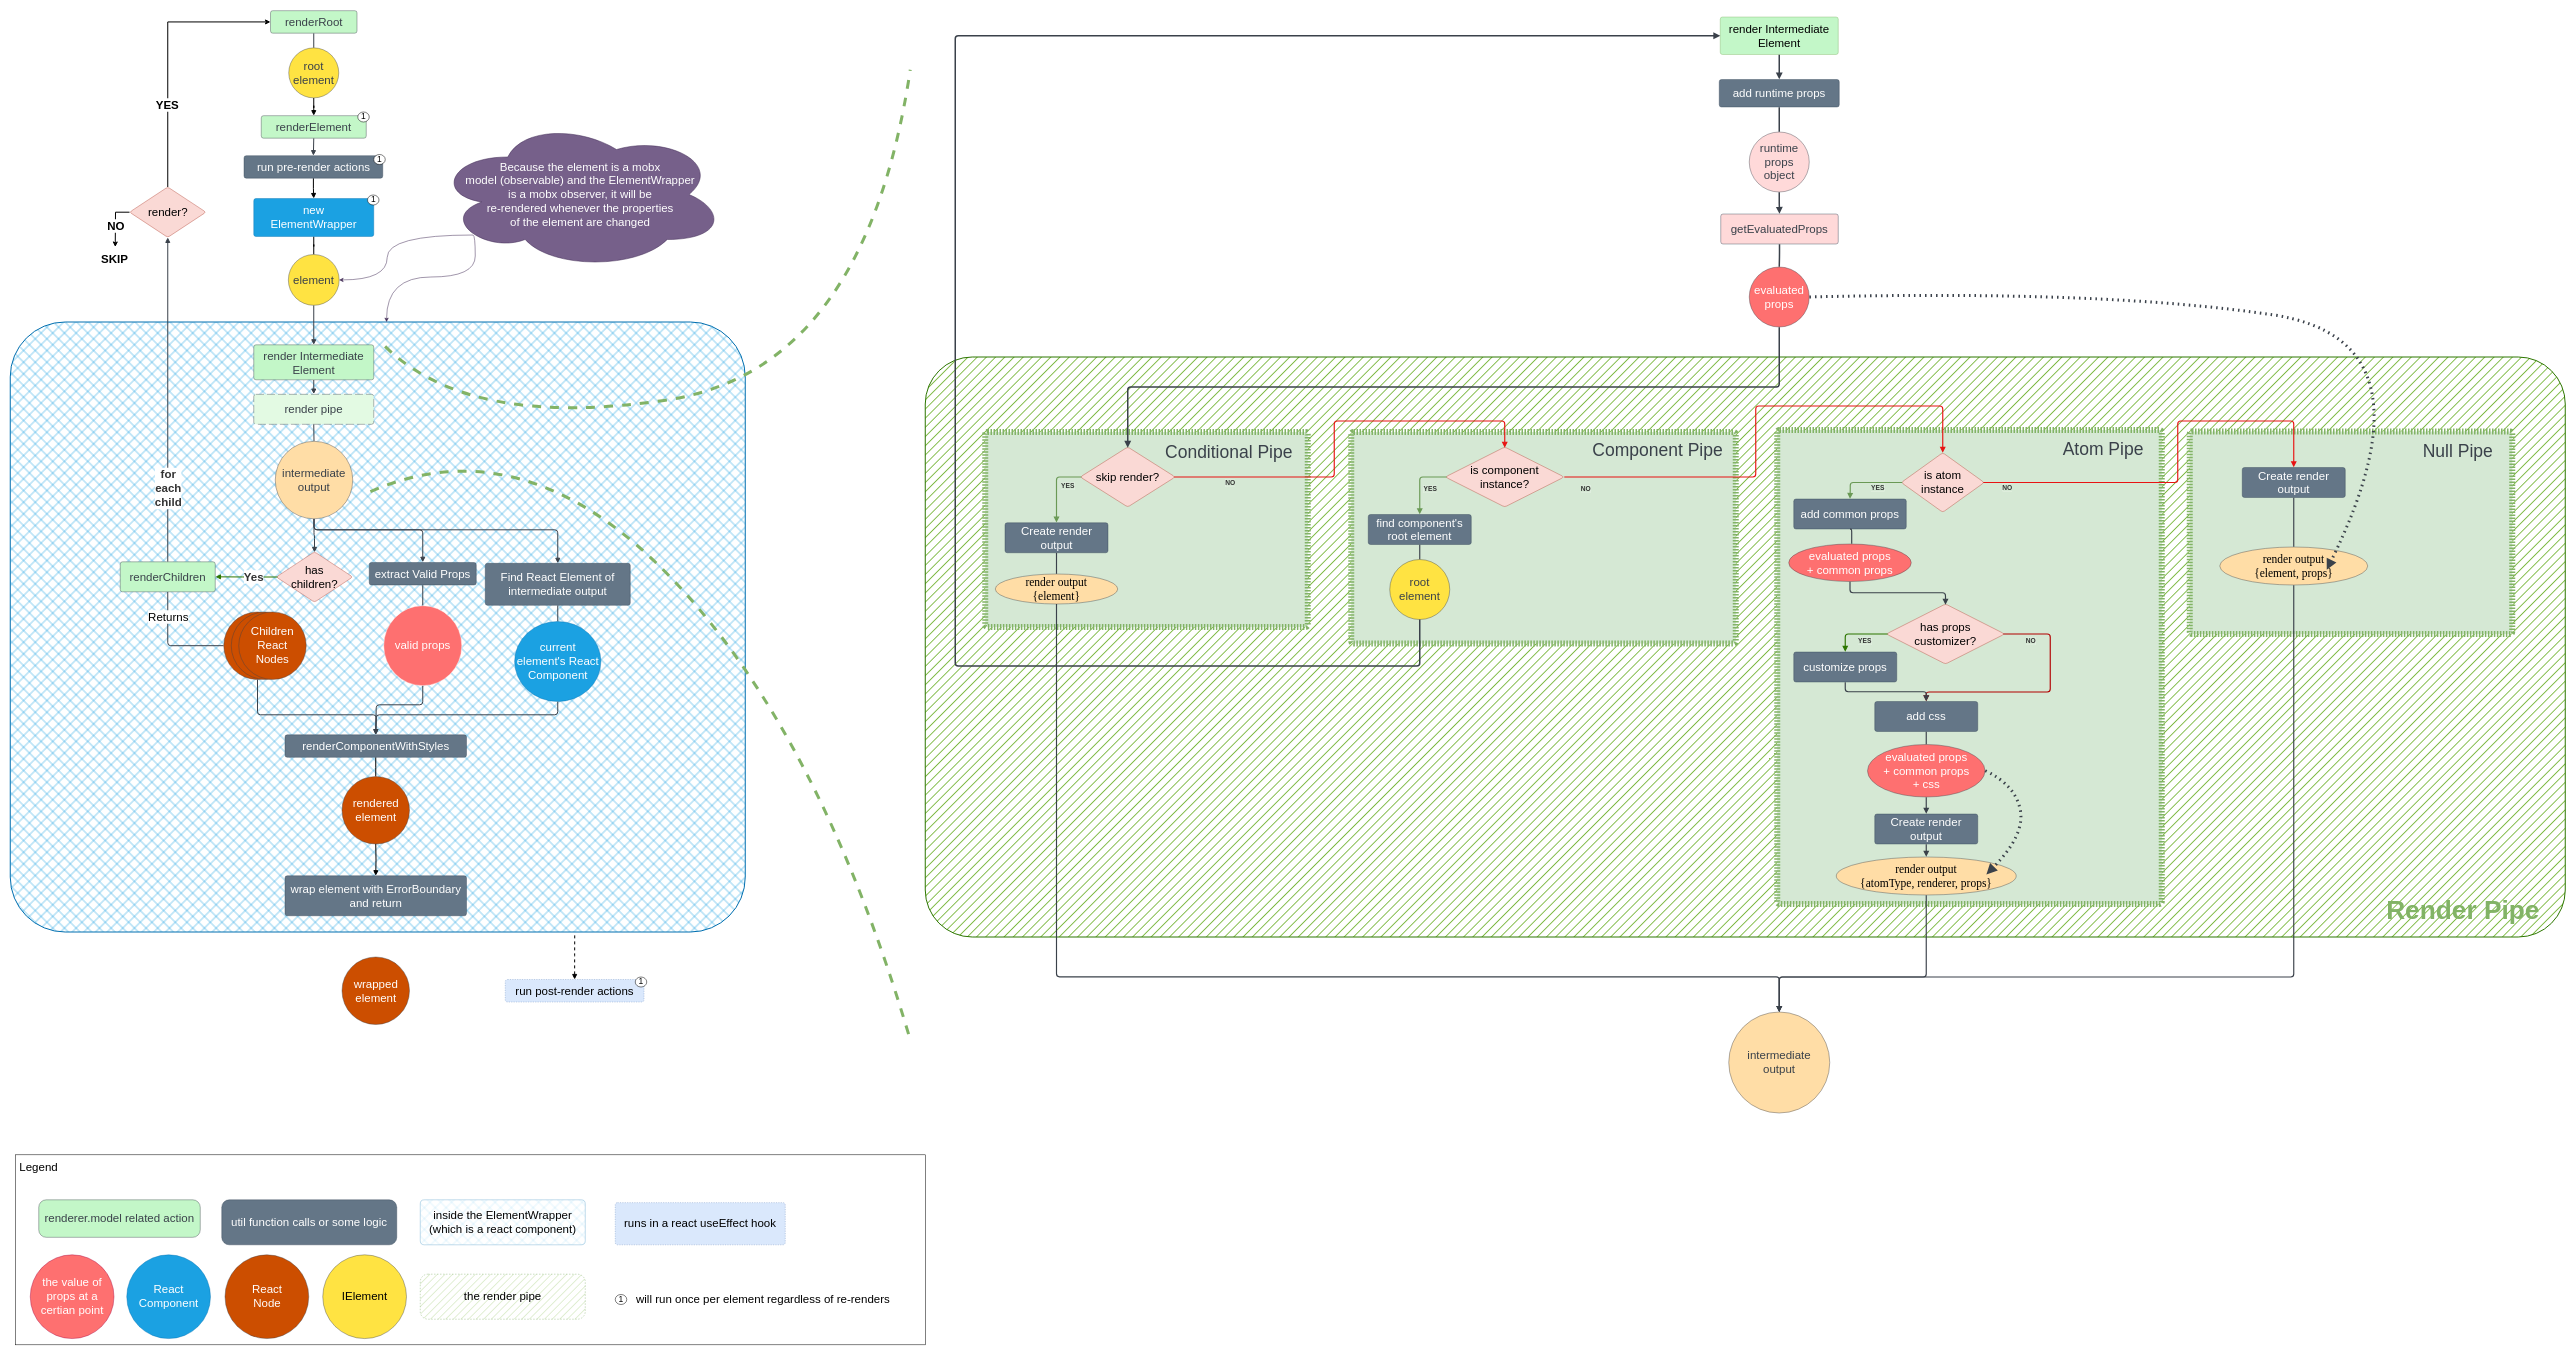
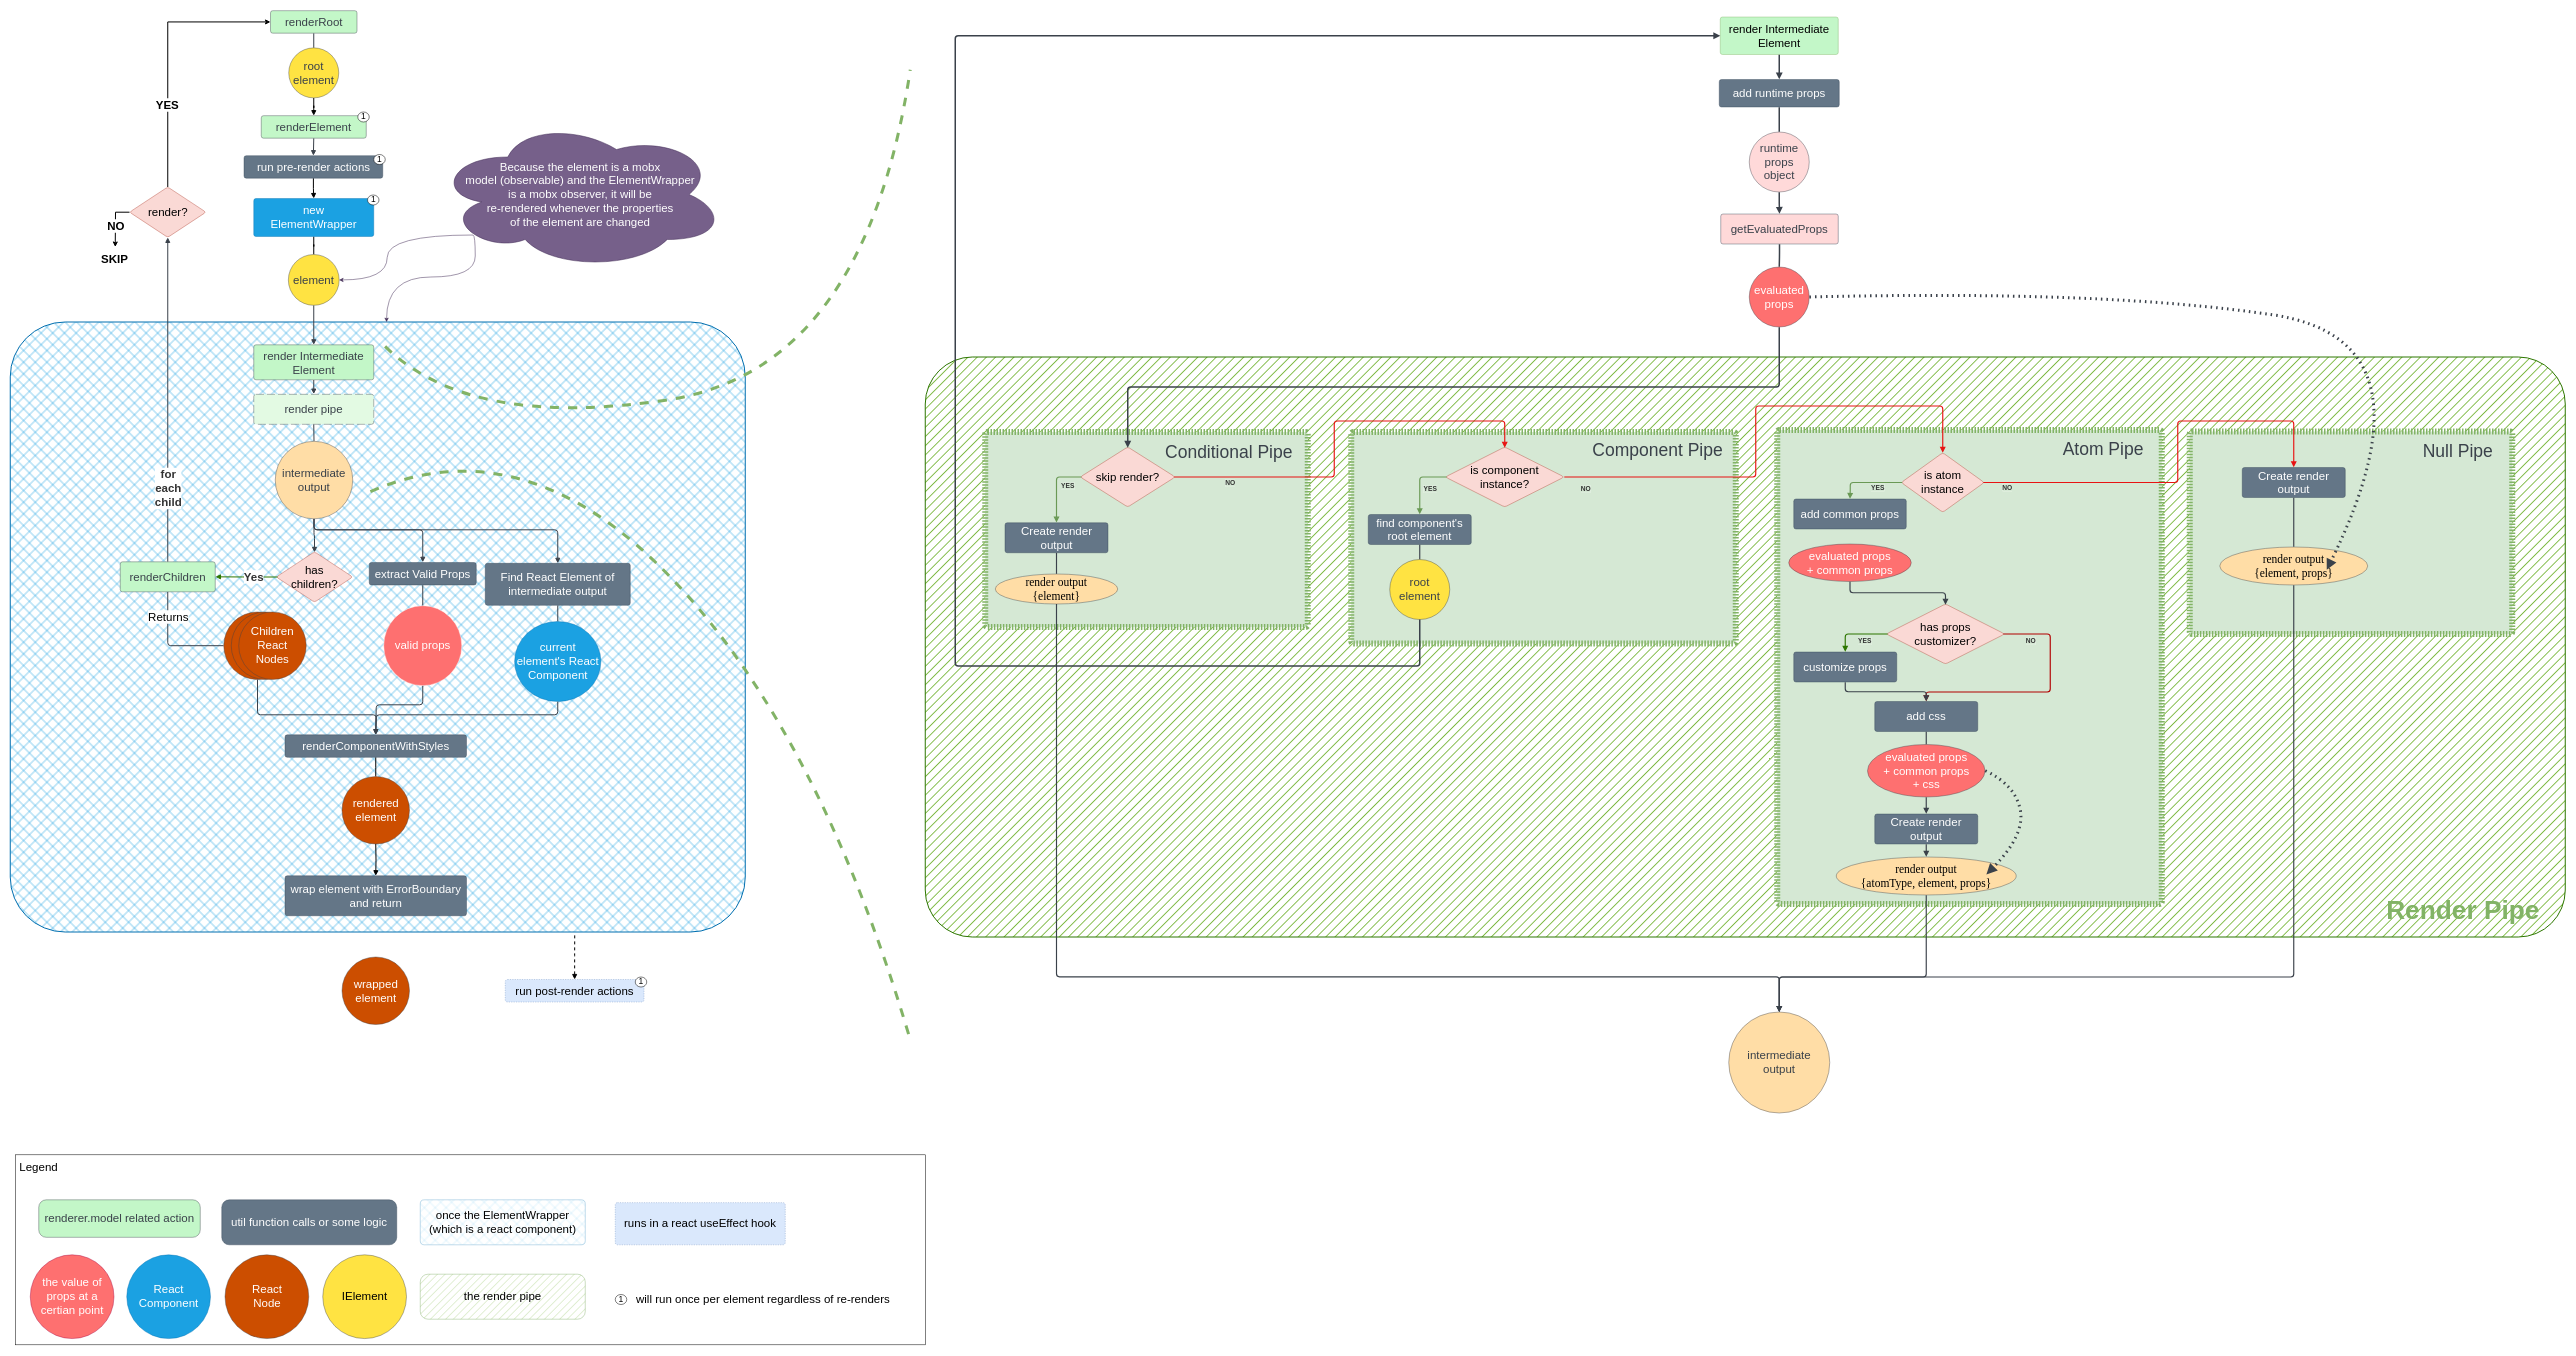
(1852, 532) -> none
(1926, 876) -> (1926, 876)
(503, 1222) -> (503, 1222)
(503, 1296) -> (503, 1296)
